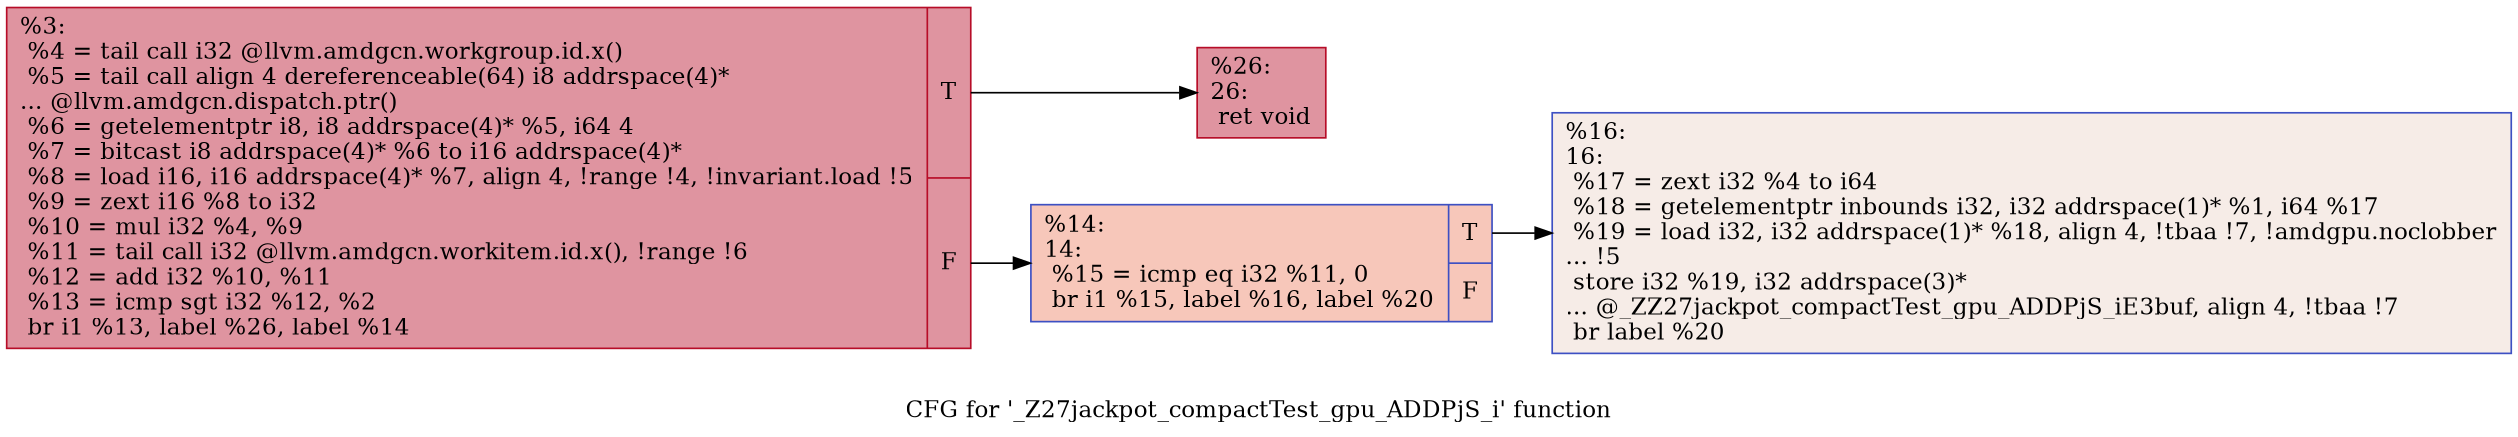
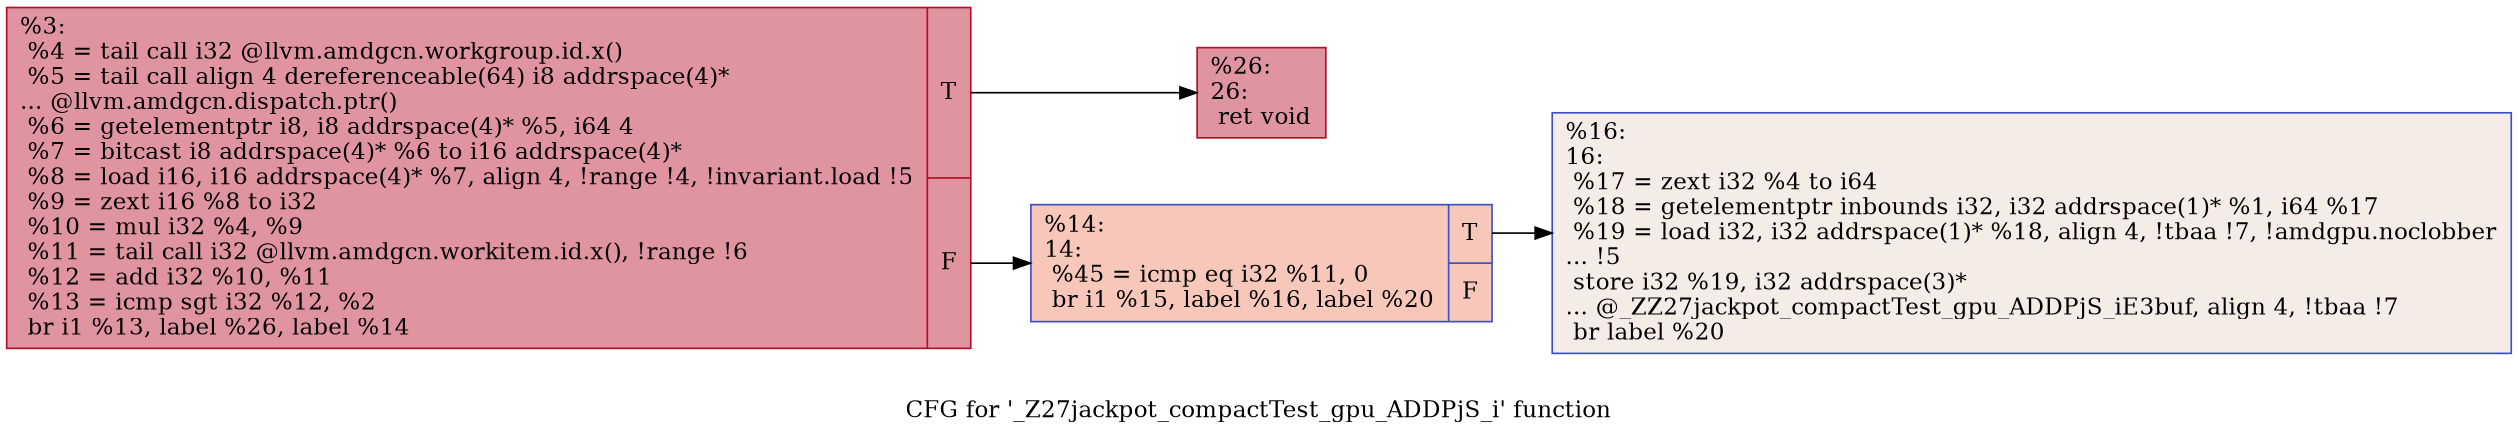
(1207, 275) -> (1207, 275)
